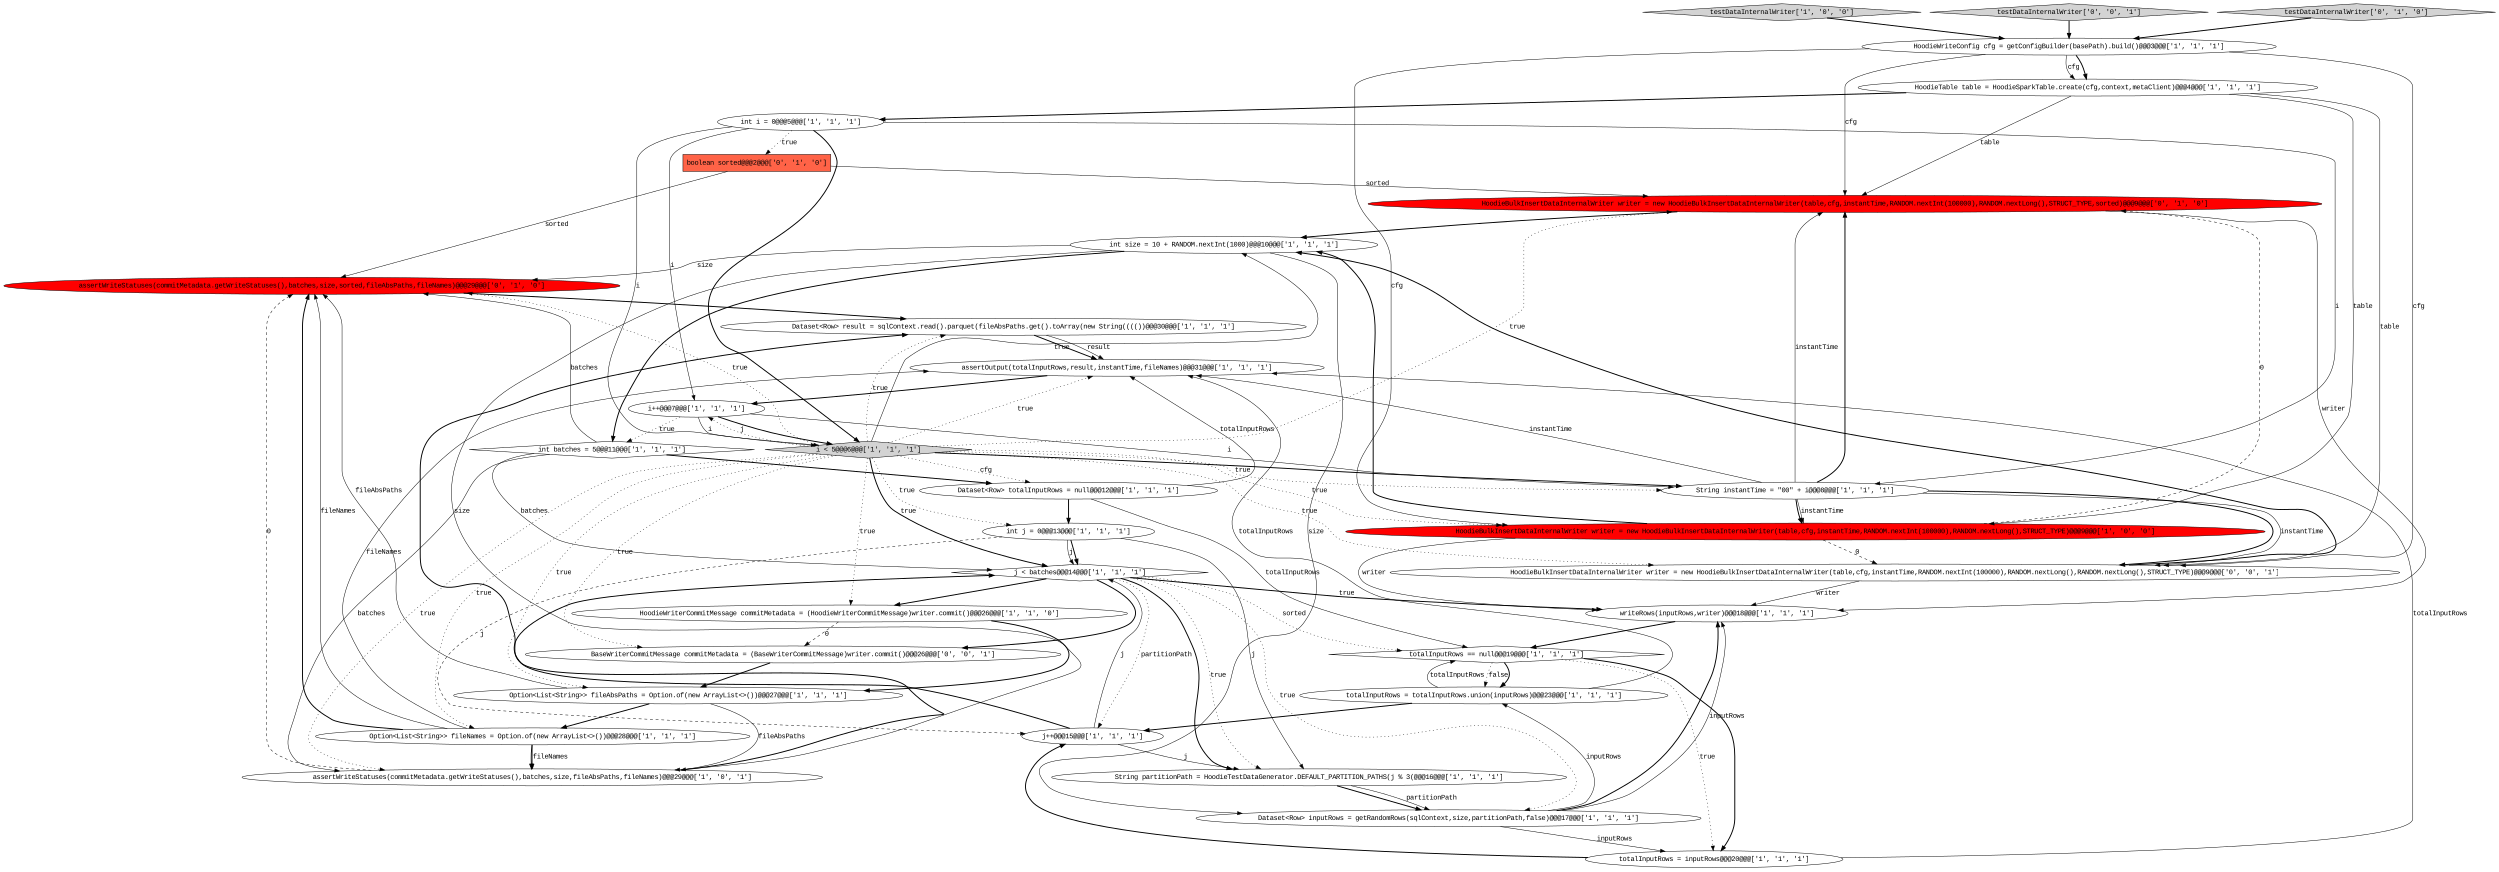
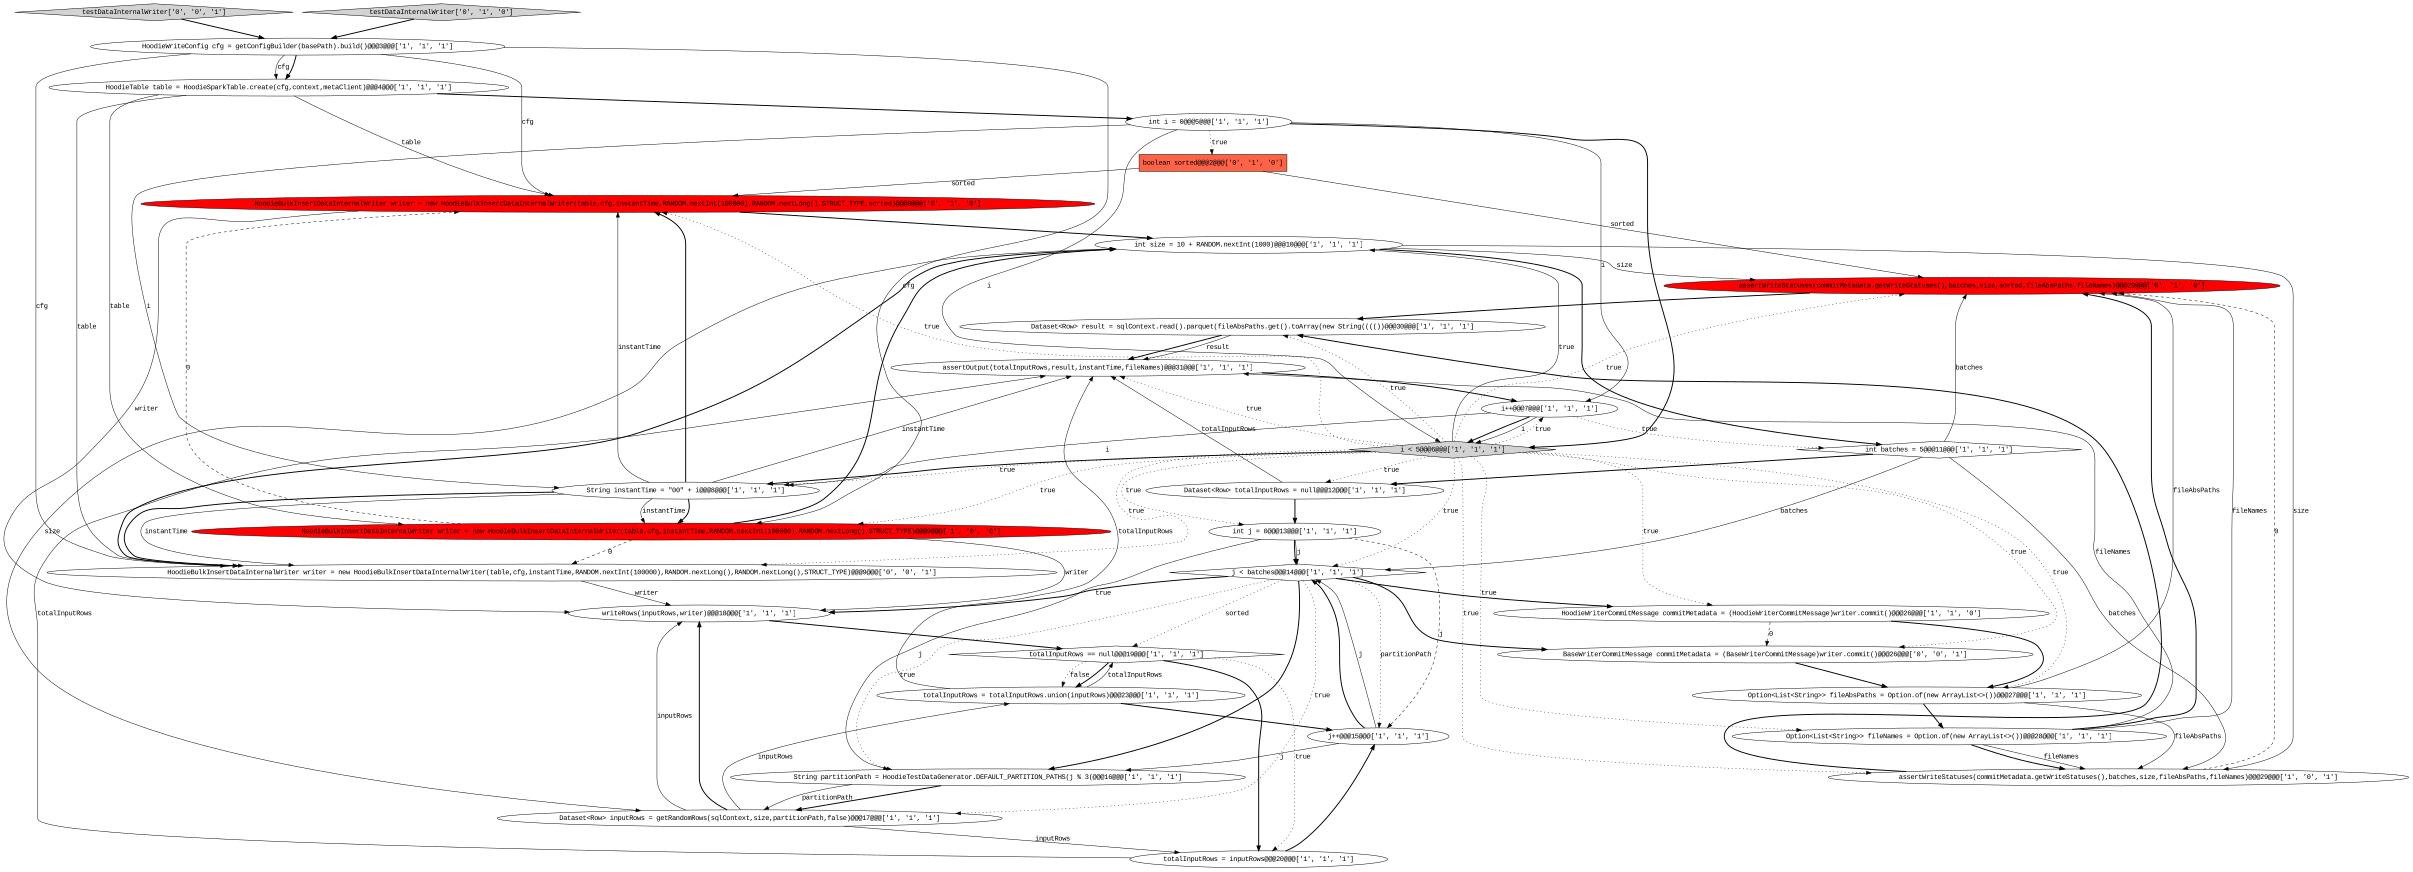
(1782, 12) -> none
(742, 429) -> (1543, 429)
(986, 470) -> (1391, 470)
(938, 533) -> (1417, 531)
(1271, 585) -> none
